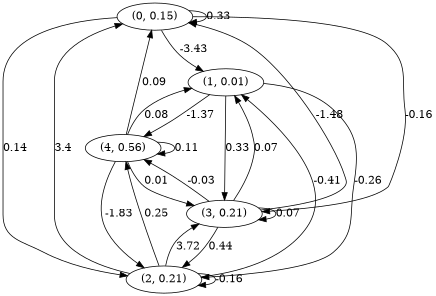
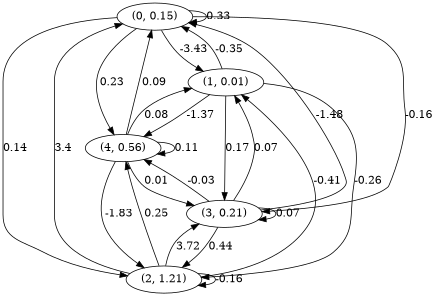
none -> (209, 46)
none -> (99, 72)
(237, 148) -> (237, 148)
(164, 280) -> (164, 280)
